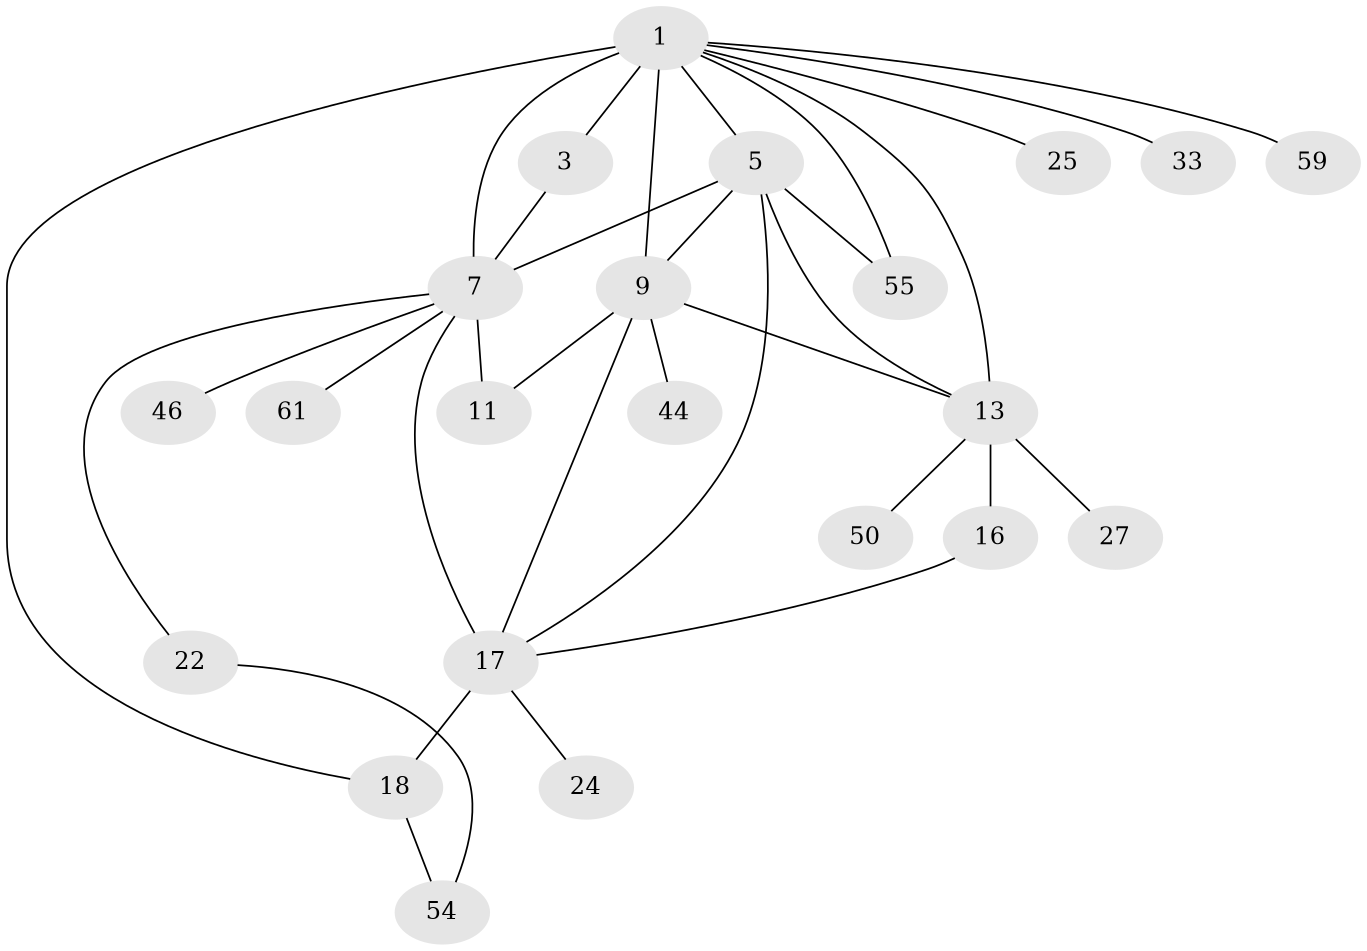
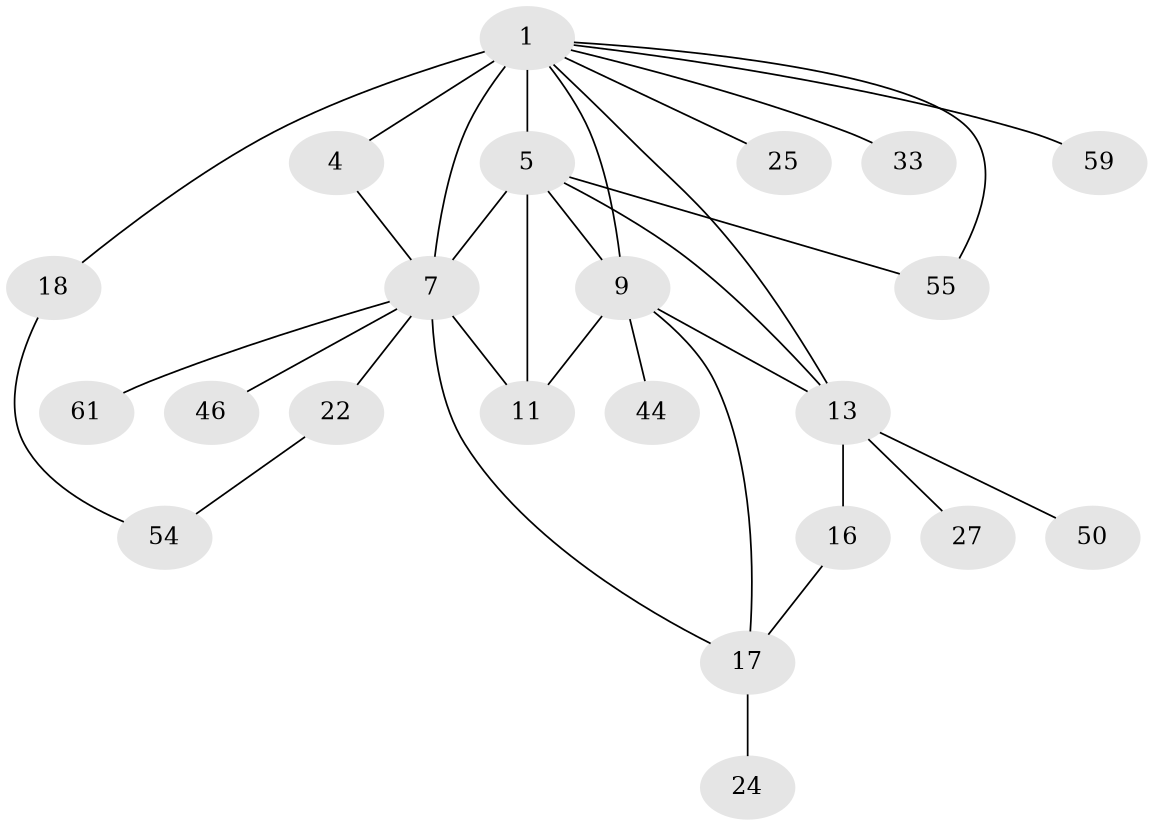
(566, 163) -> (337, 163)
(727, 461) -> (527, 288)
(445, 723) -> none
